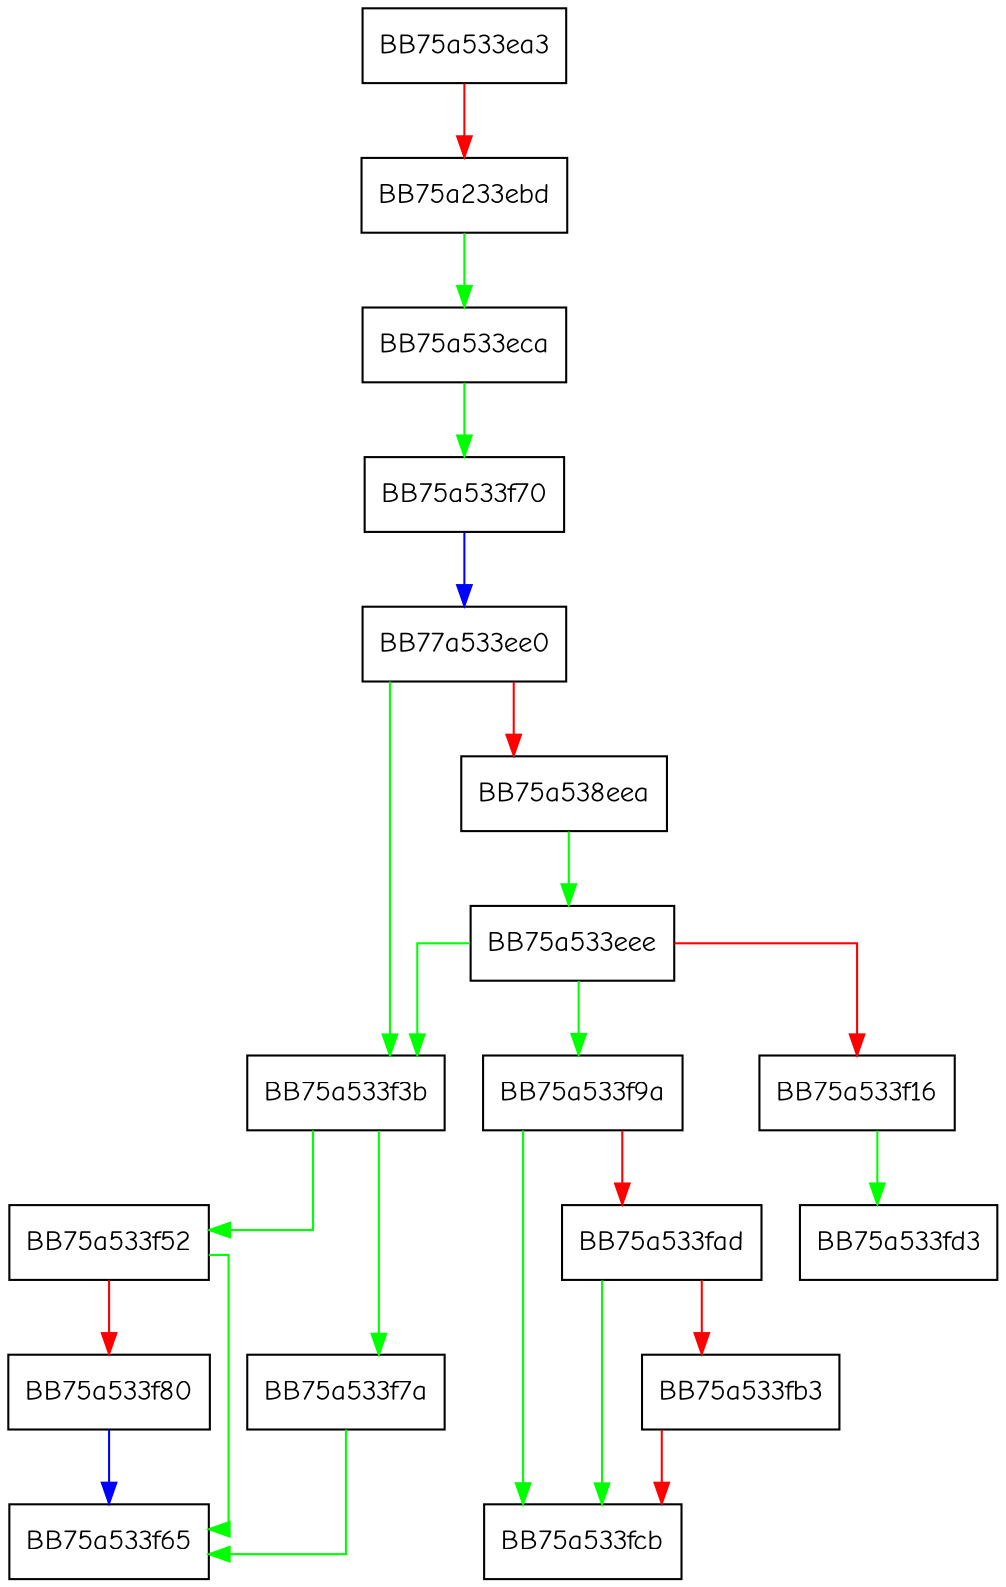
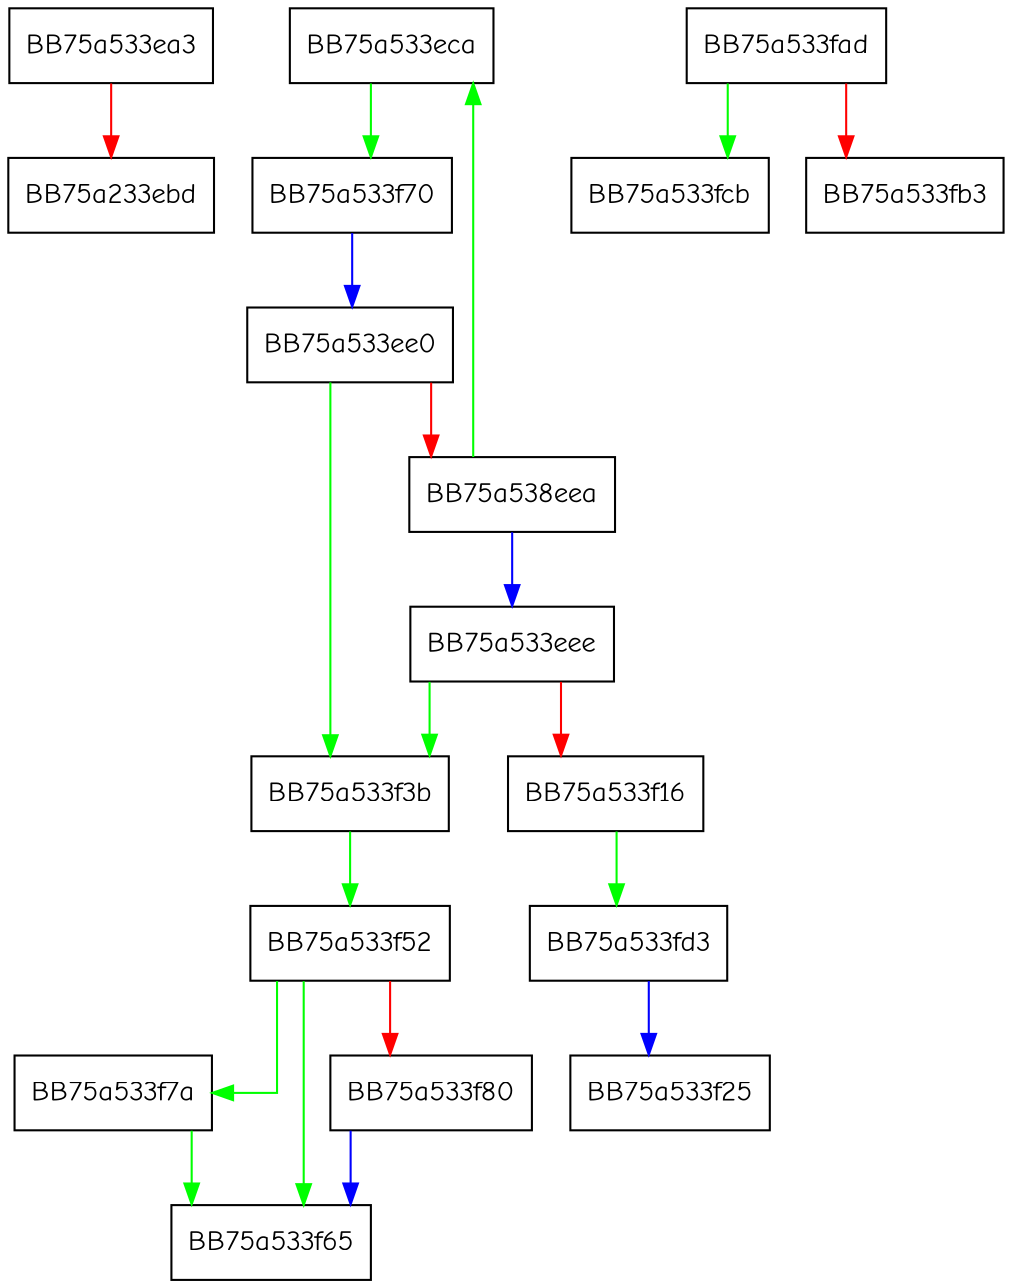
(464, 259) -> (473, 281)
(464, 644) -> (350, 345)
(569, 858) -> (512, 559)
(583, 1093) -> none
none -> (670, 1093)
(379, 1232) -> (277, 1059)
(662, 1456) -> none
